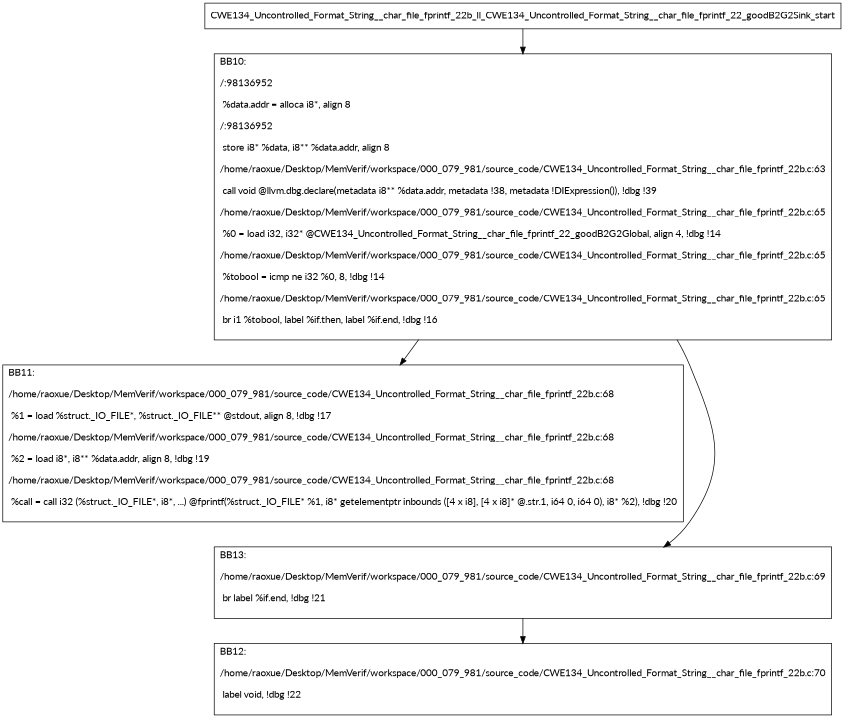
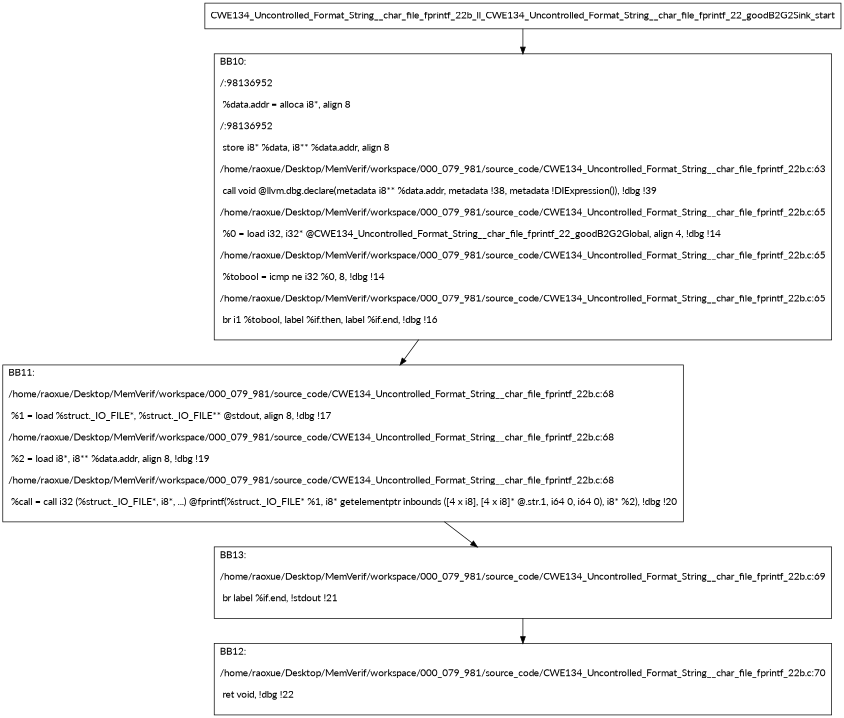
(714, 445) -> (458, 532)
(273, 598) -> (279, 598)
(261, 695) -> (257, 695)
